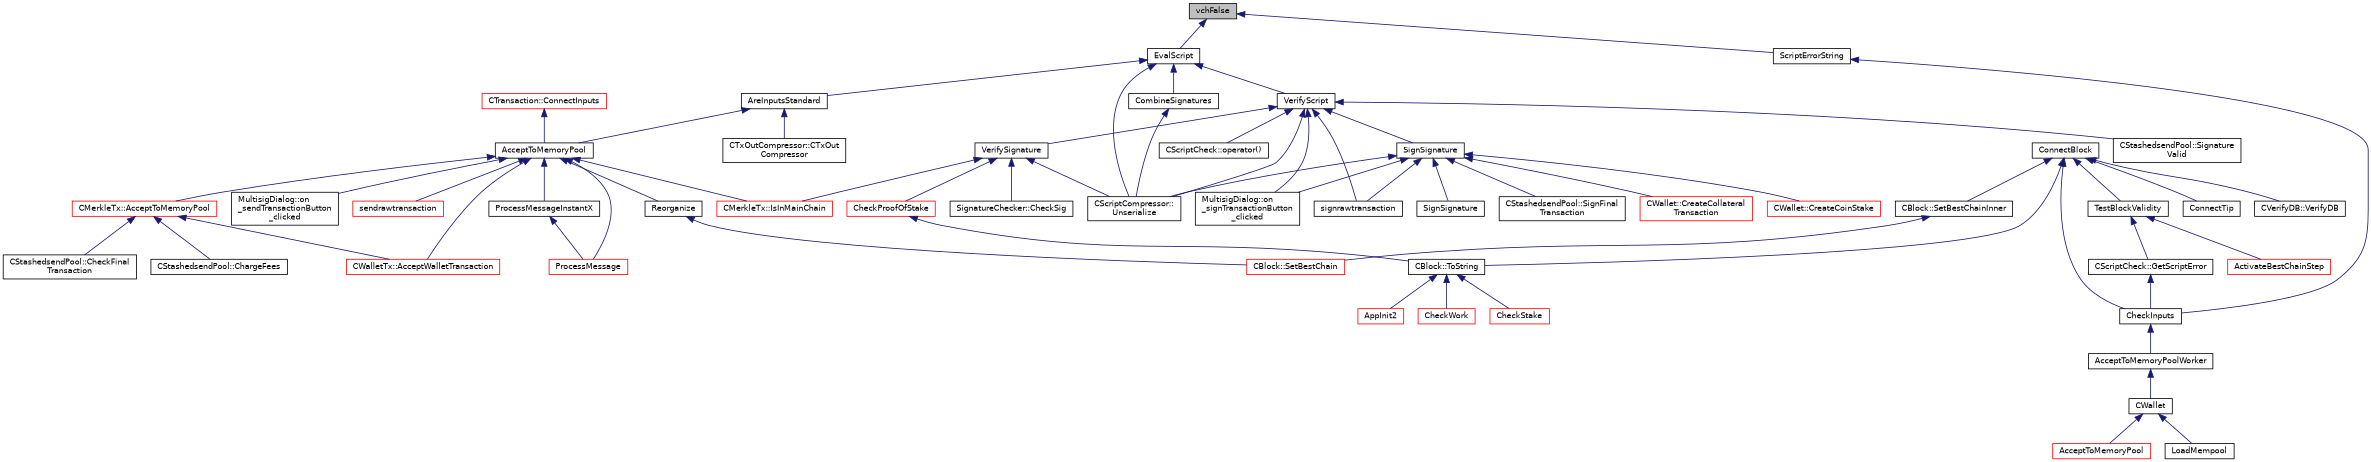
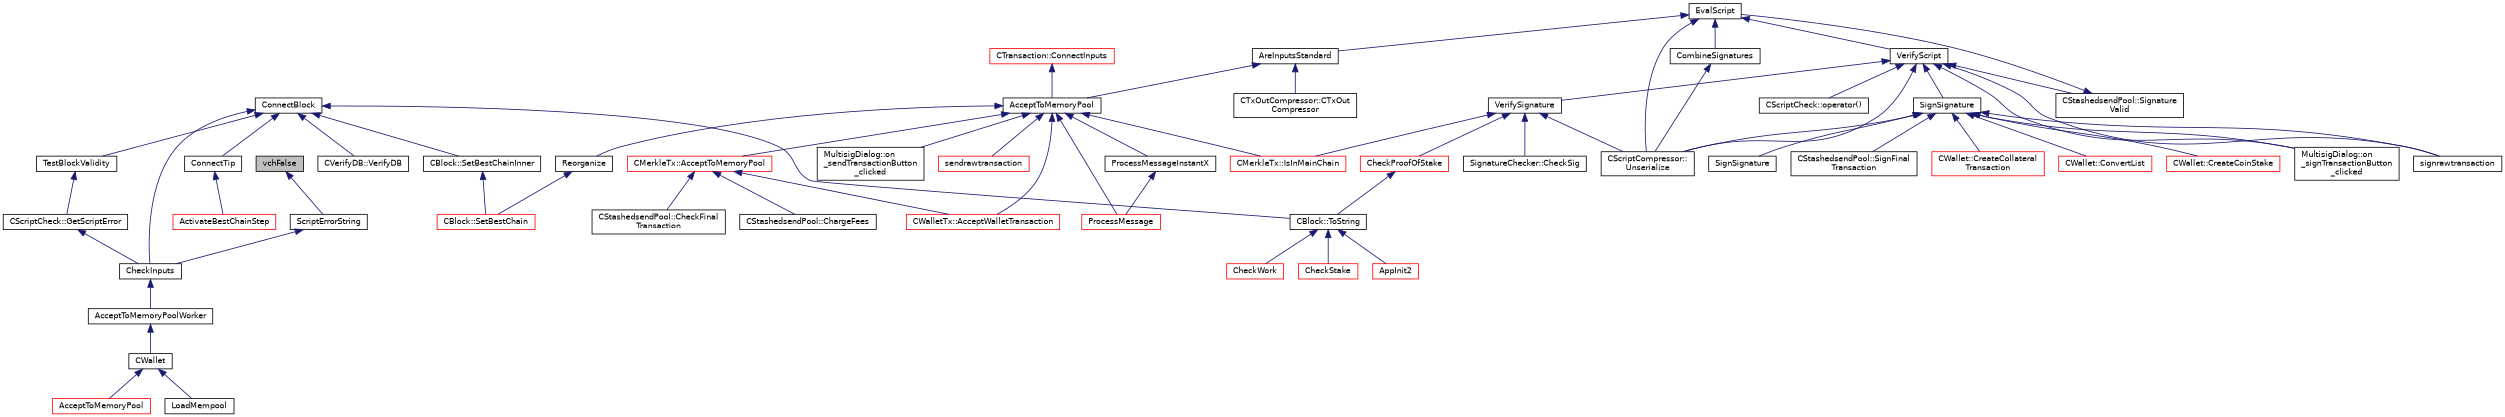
(1190, 37) -> (1916, 40)
none -> (2105, 164)
(2207, 239) -> (220, 197)
